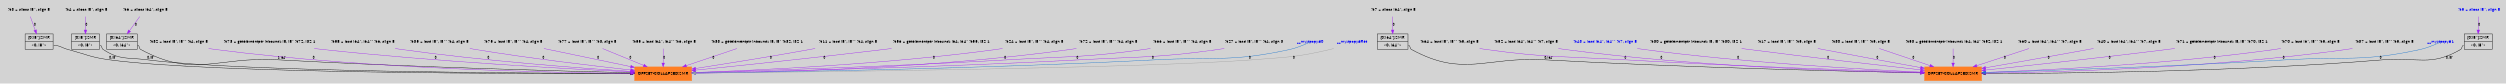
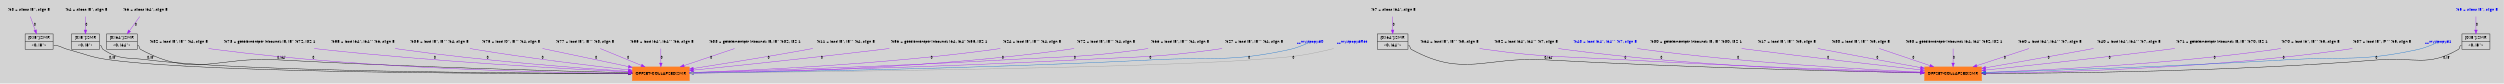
(513, 42) -> (511, 42)
(1254, 42) -> (1253, 42)
(2384, 42) -> (2382, 42)
